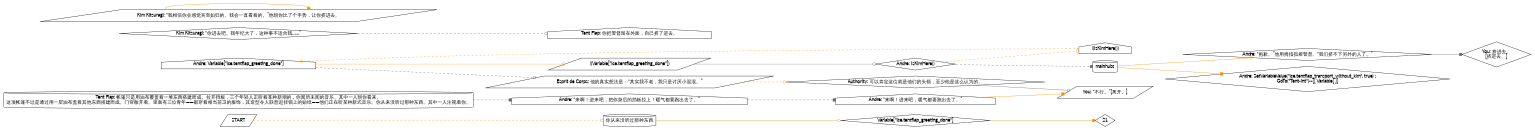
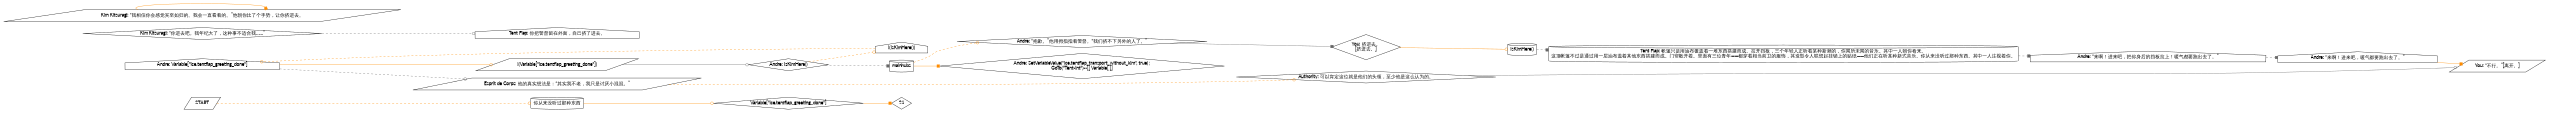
none -> (1522, 49)
(1183, 62) -> (944, 49)
